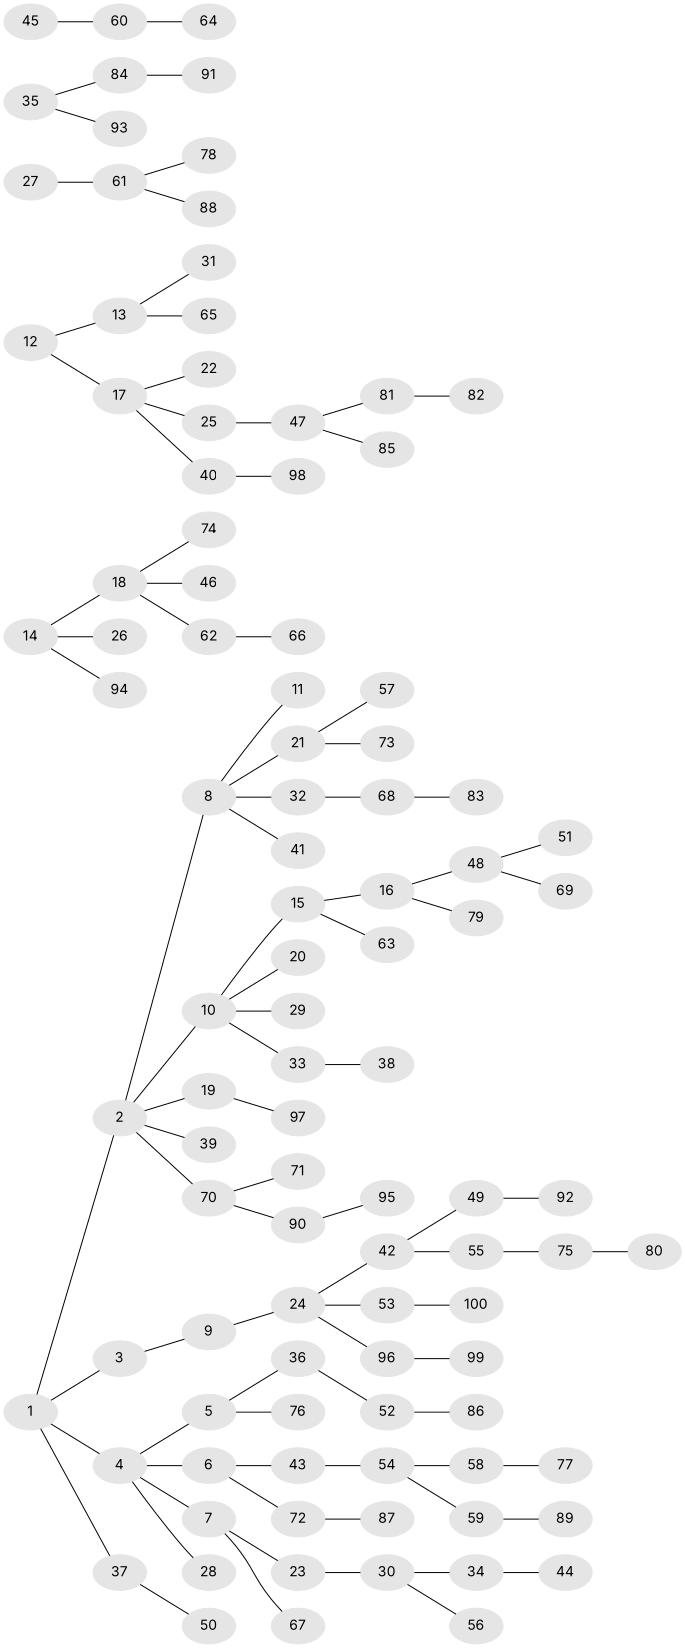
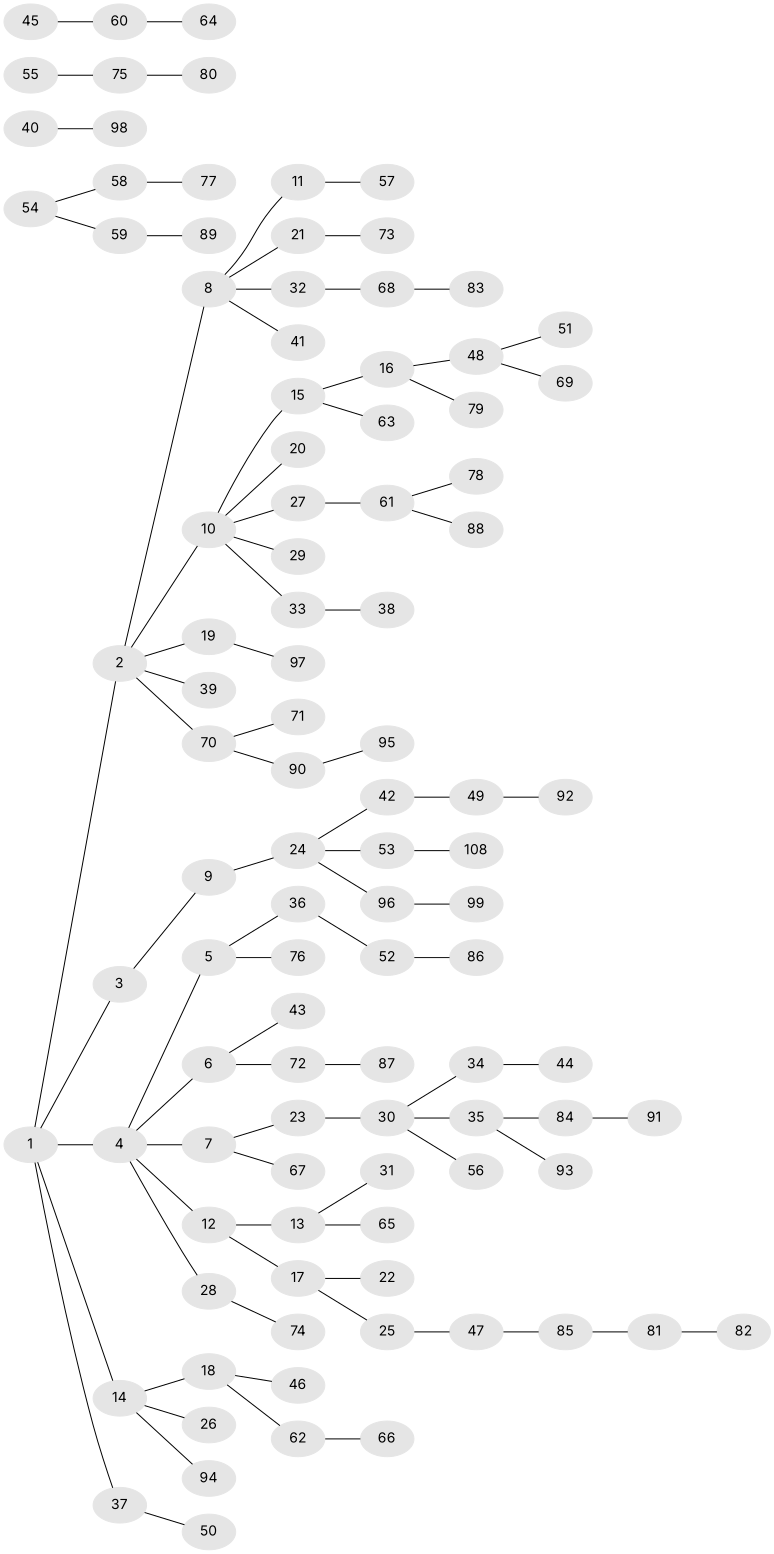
(343, 409) -> (610, 1332)
(164, 436) -> none
none -> (254, 516)
(164, 557) -> (254, 1312)
(343, 717) -> (343, 182)
none -> (432, 1118)
none -> (164, 1185)
(432, 1252) -> none
none -> (75, 1271)
(476, 1305) -> (476, 851)
(343, 1466) -> none
